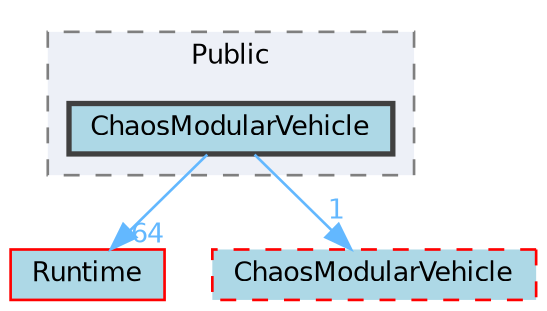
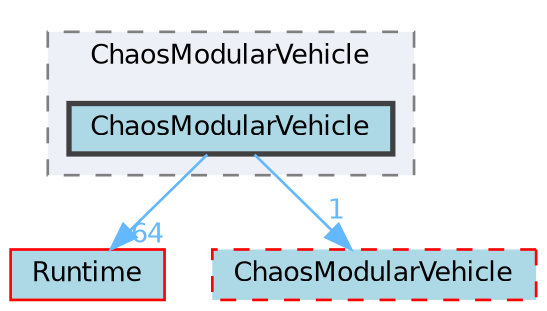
(231, 57) -> (231, 57)
